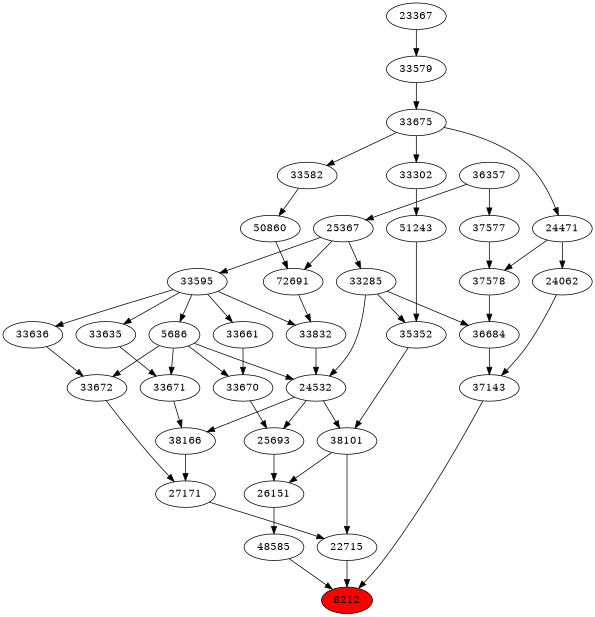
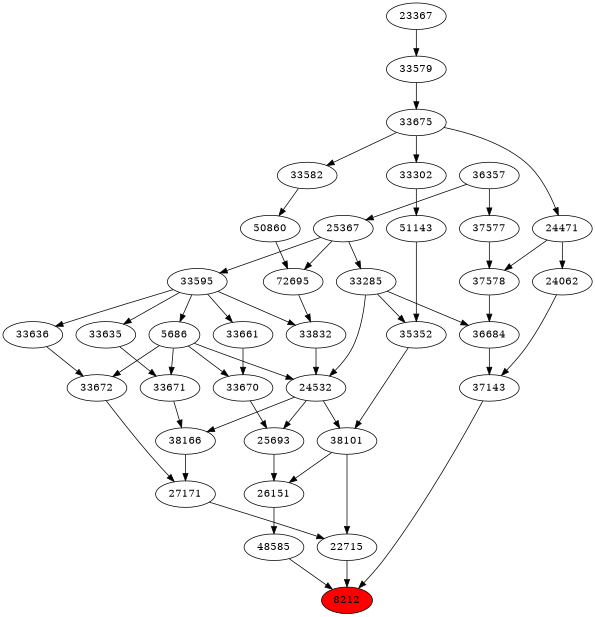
(416, 229) -> (416, 229)
(293, 282) -> (293, 282)
